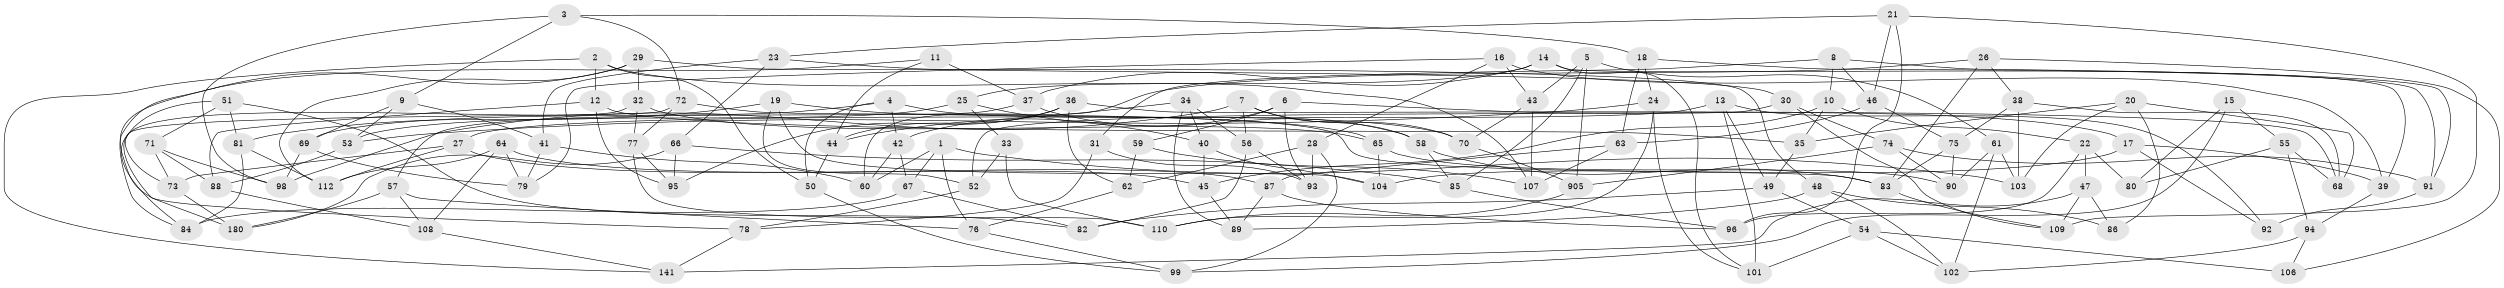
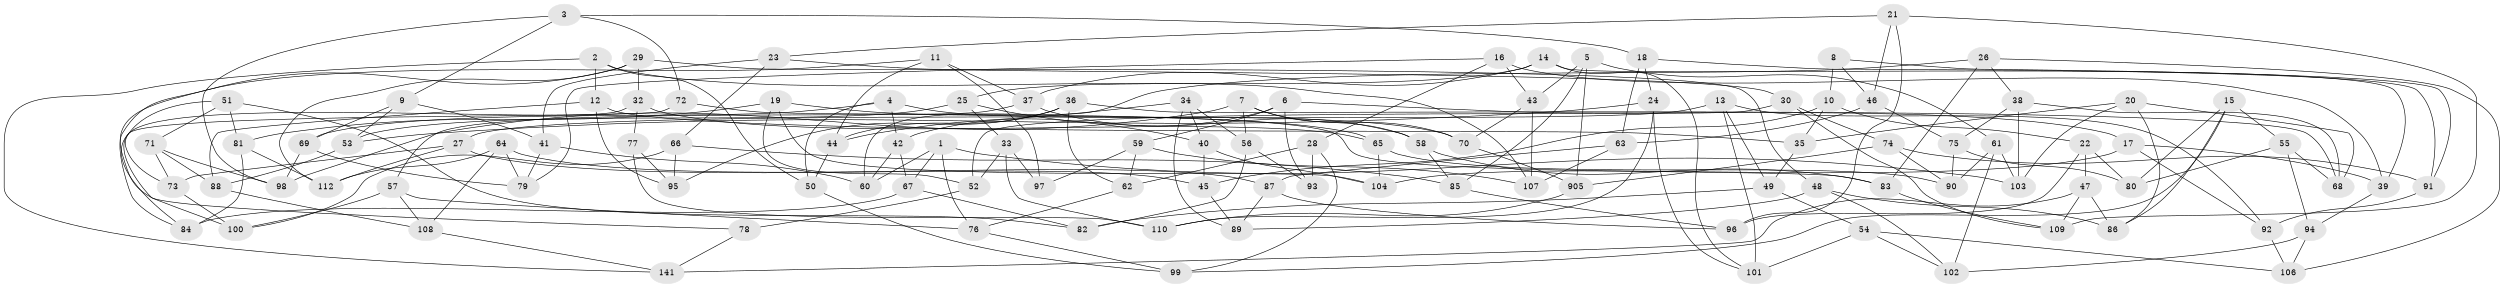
(652, 127) -> none
(1095, 144) -> none
(1923, 163) -> (2054, 167)
none -> (1040, 187)
none -> (2172, 190)
(236, 230) -> (236, 230)
none -> (2278, 251)
